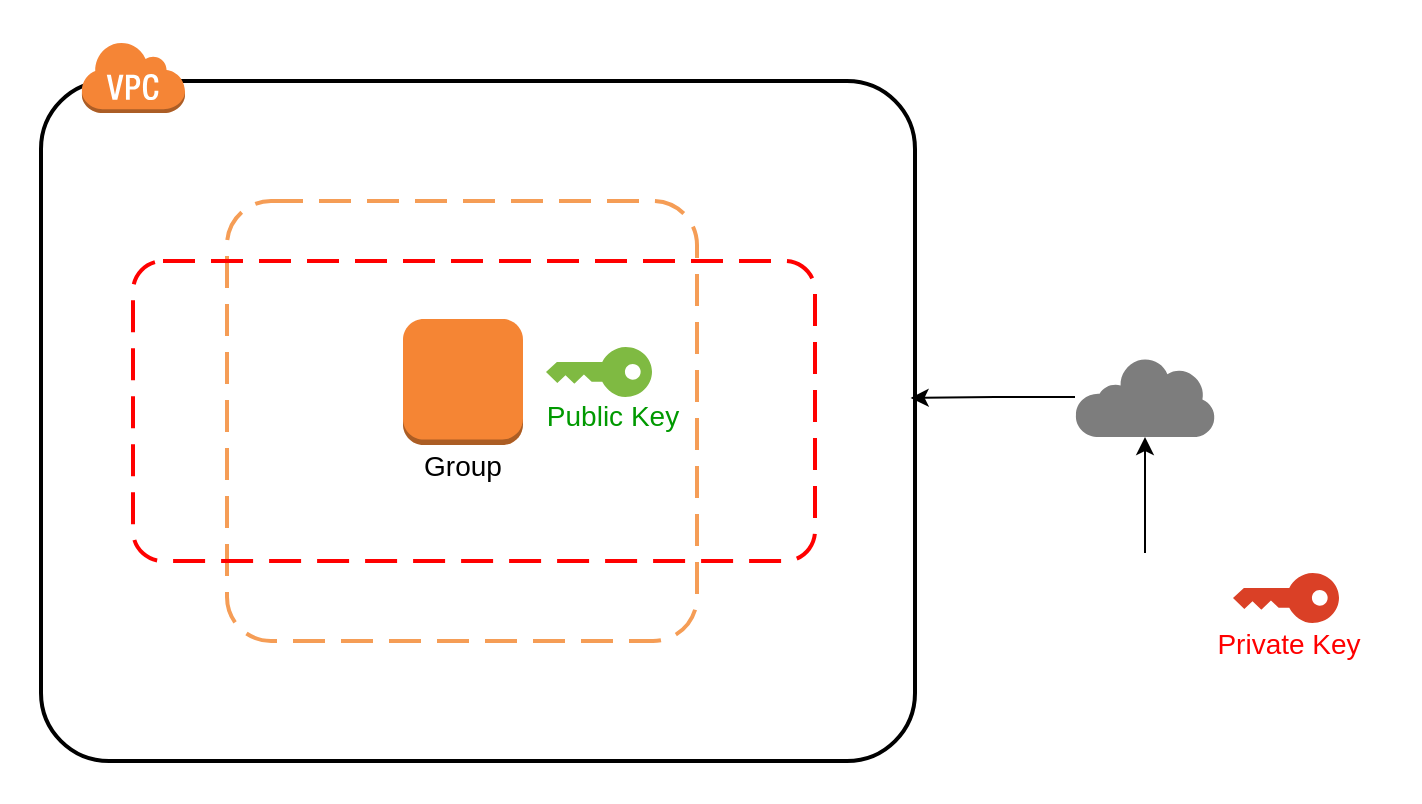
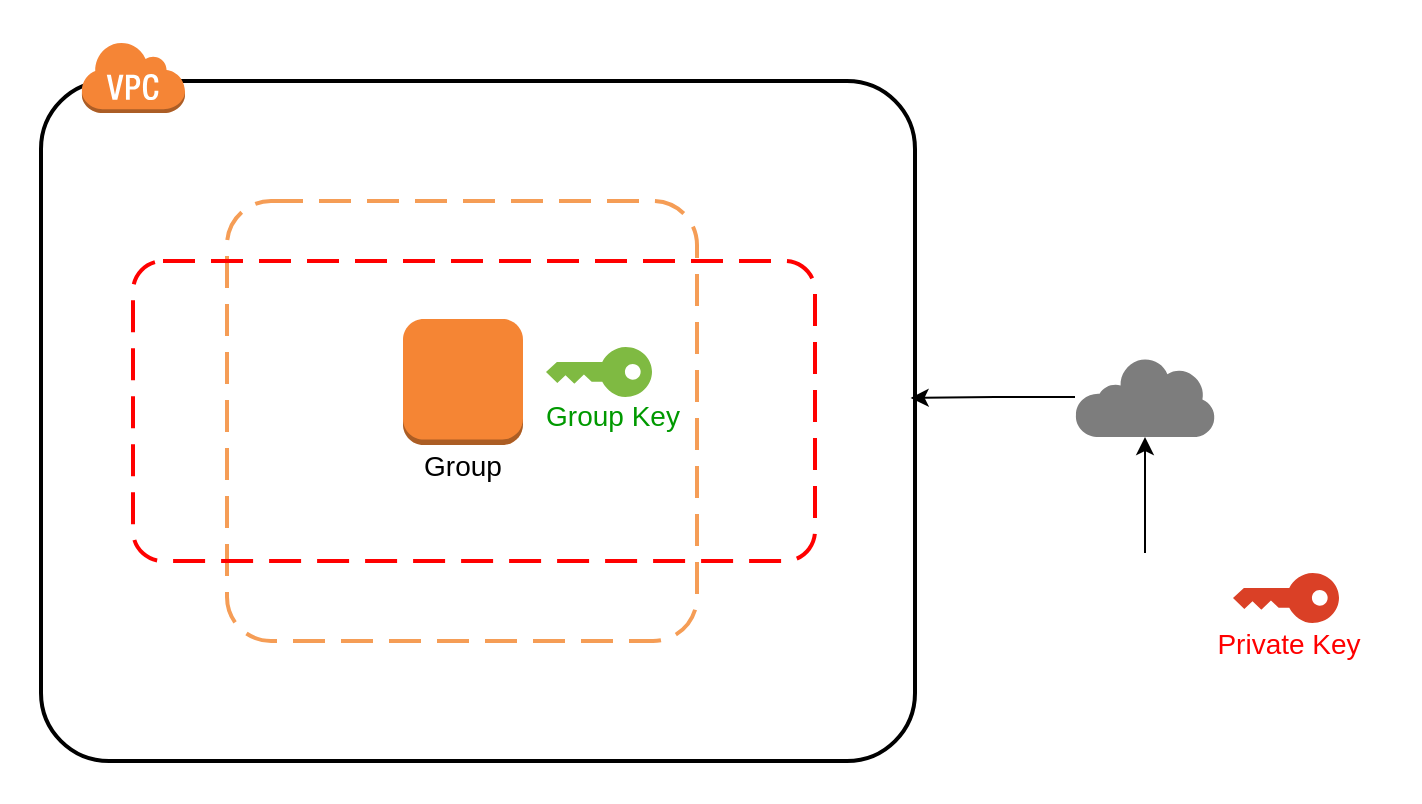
(614, 417) -> (614, 417)
